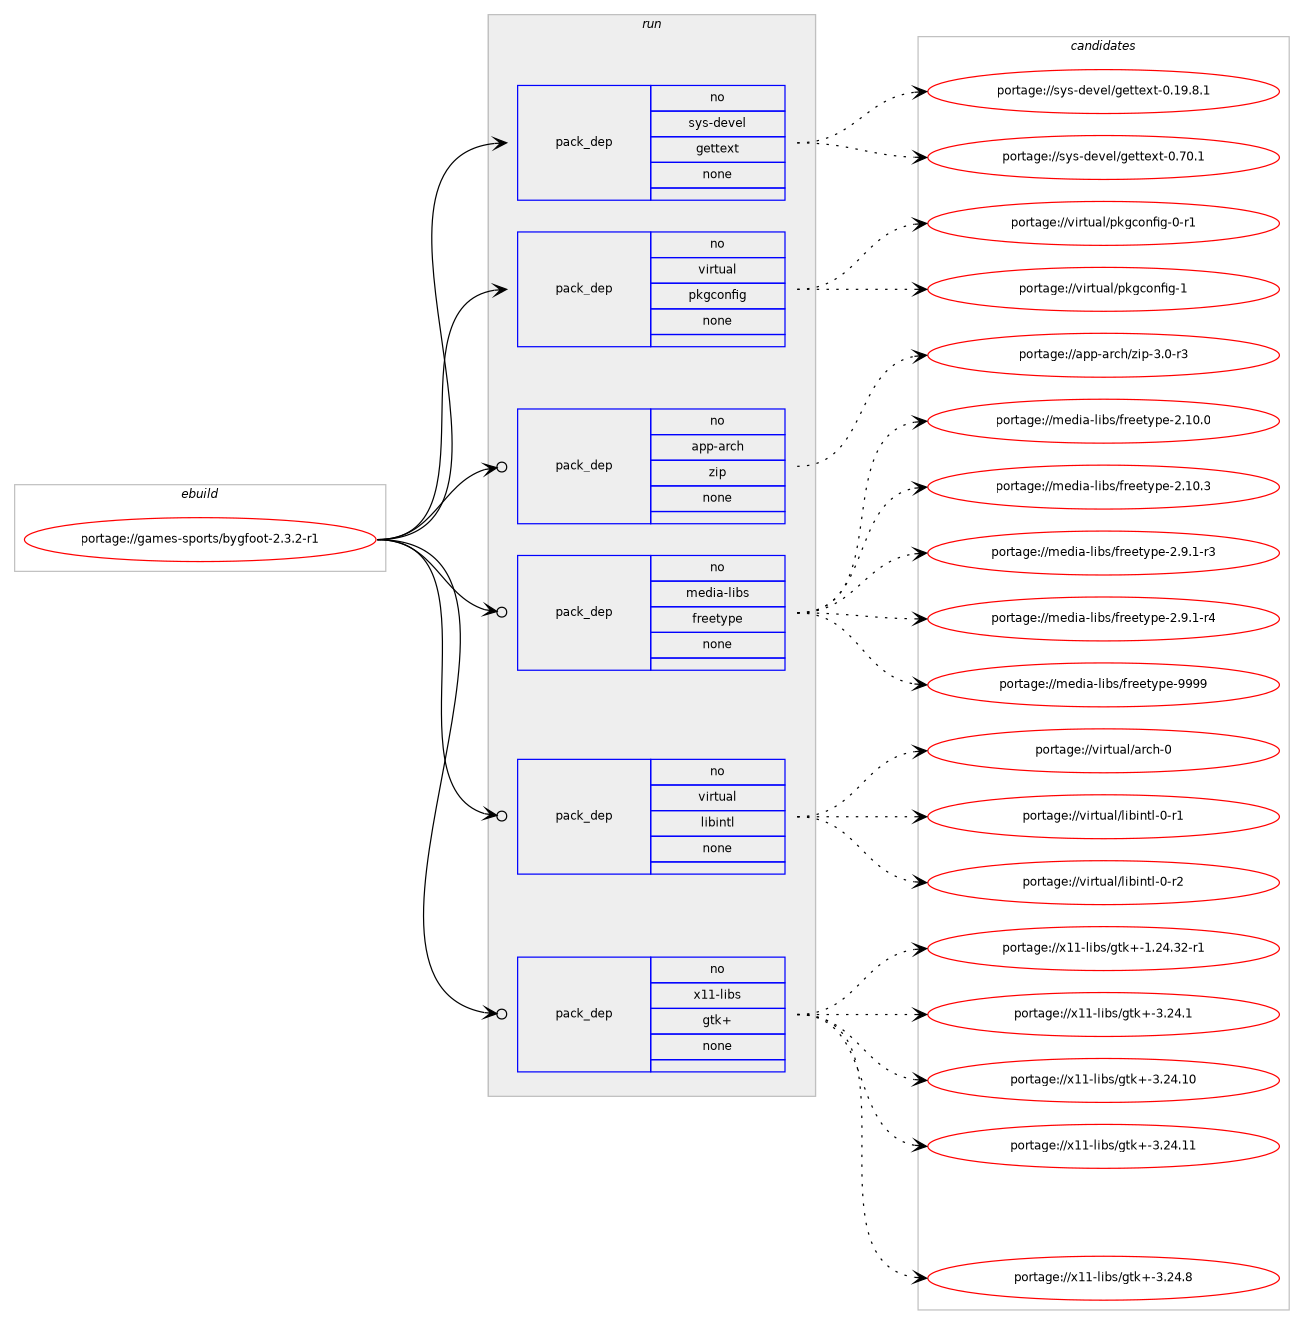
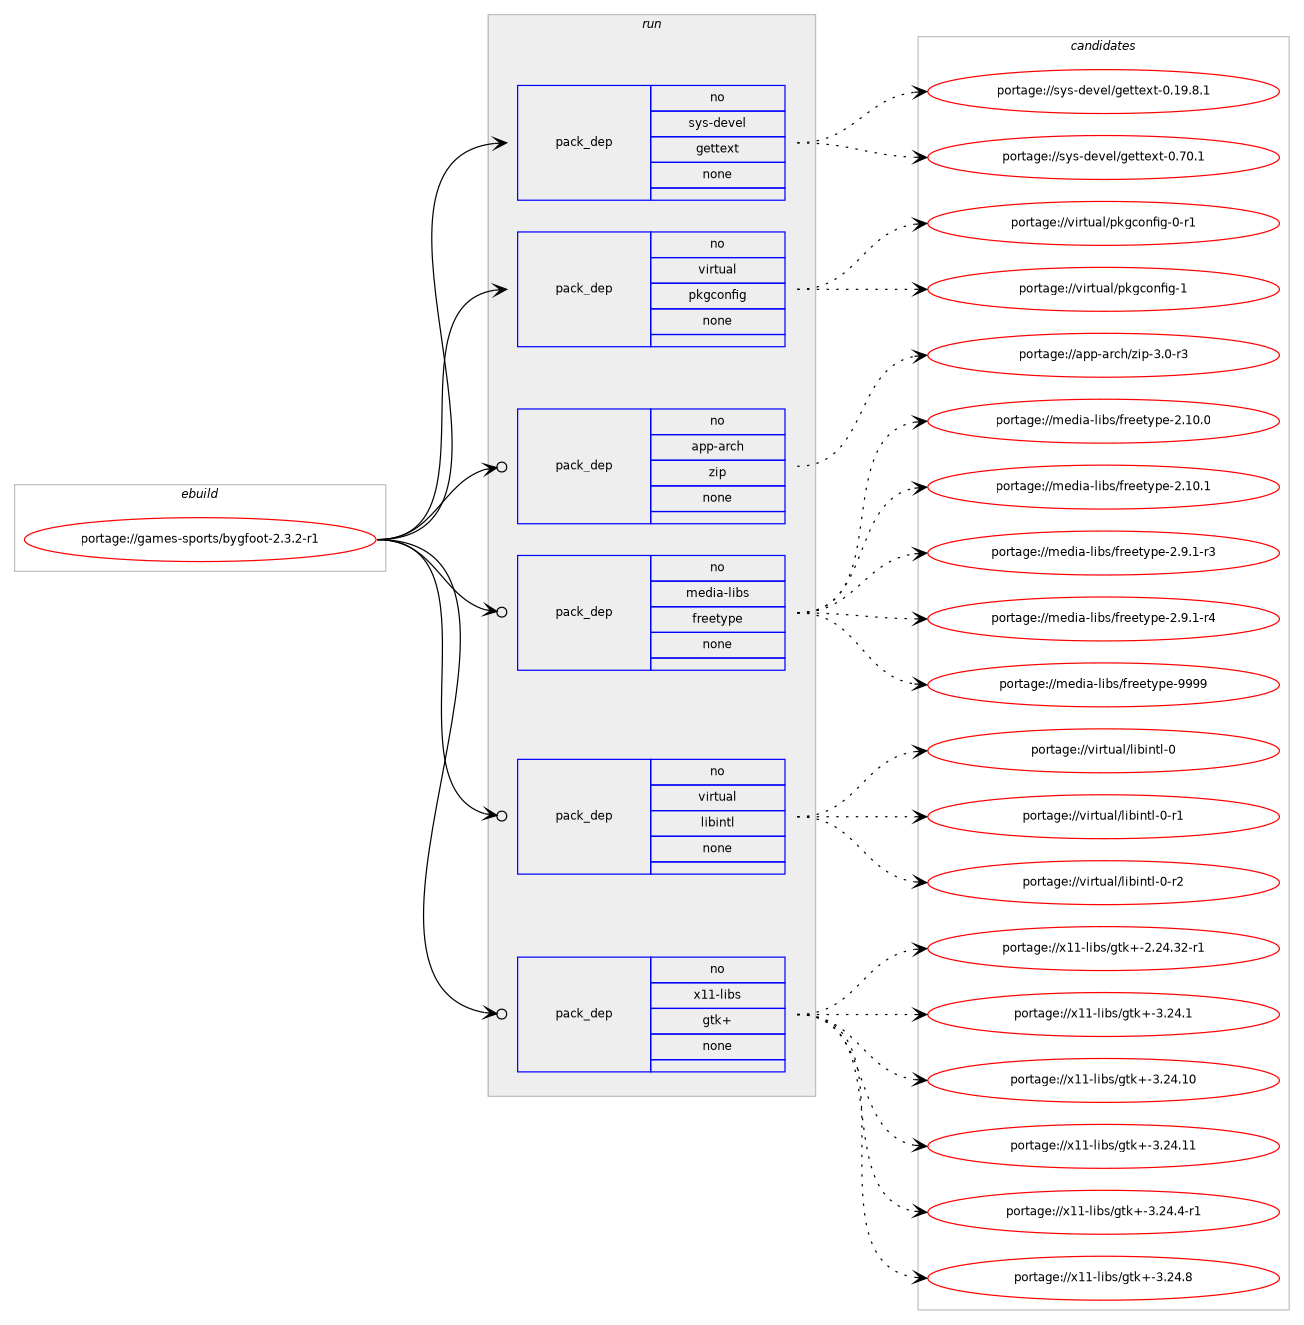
(1104, 487) -> (1104, 487)
(1104, 751) -> (1104, 751)
(1104, 949) -> (1104, 949)
none -> (1104, 1212)
